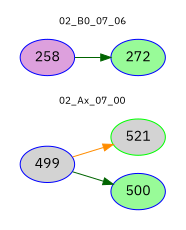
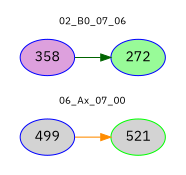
(47, 57) -> (47, 57)
(93, 101) -> (93, 101)
(138, 192) -> none
